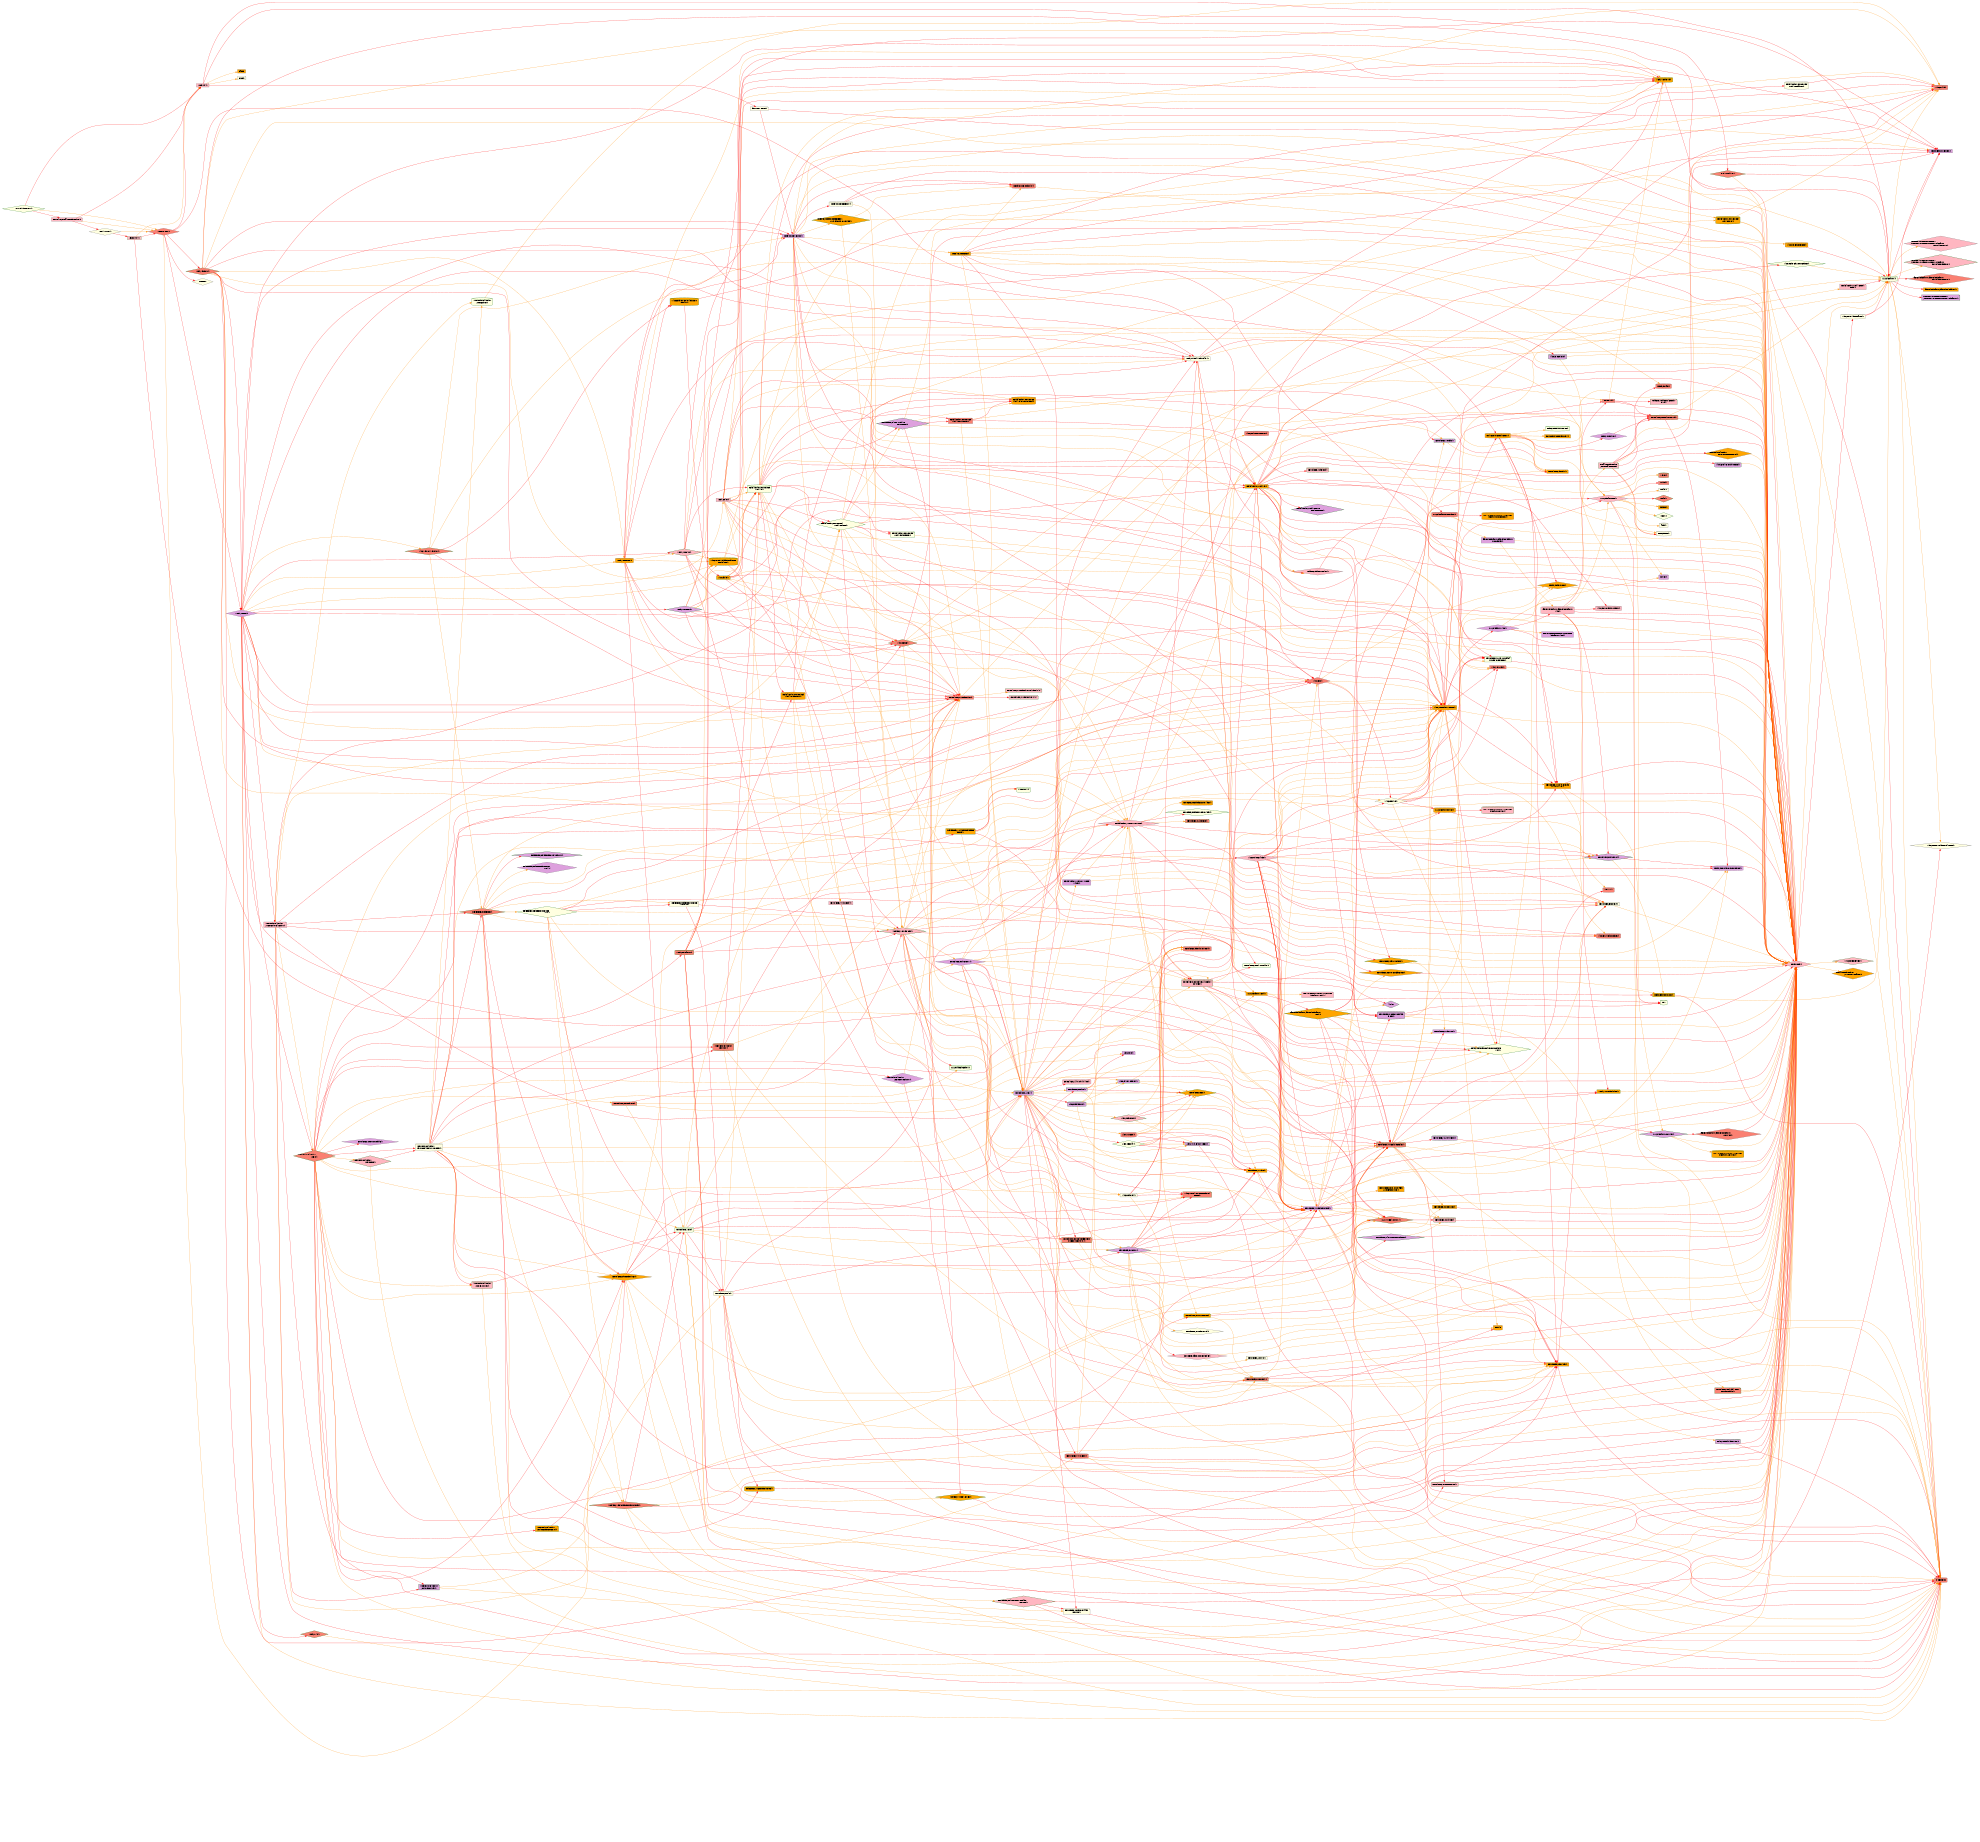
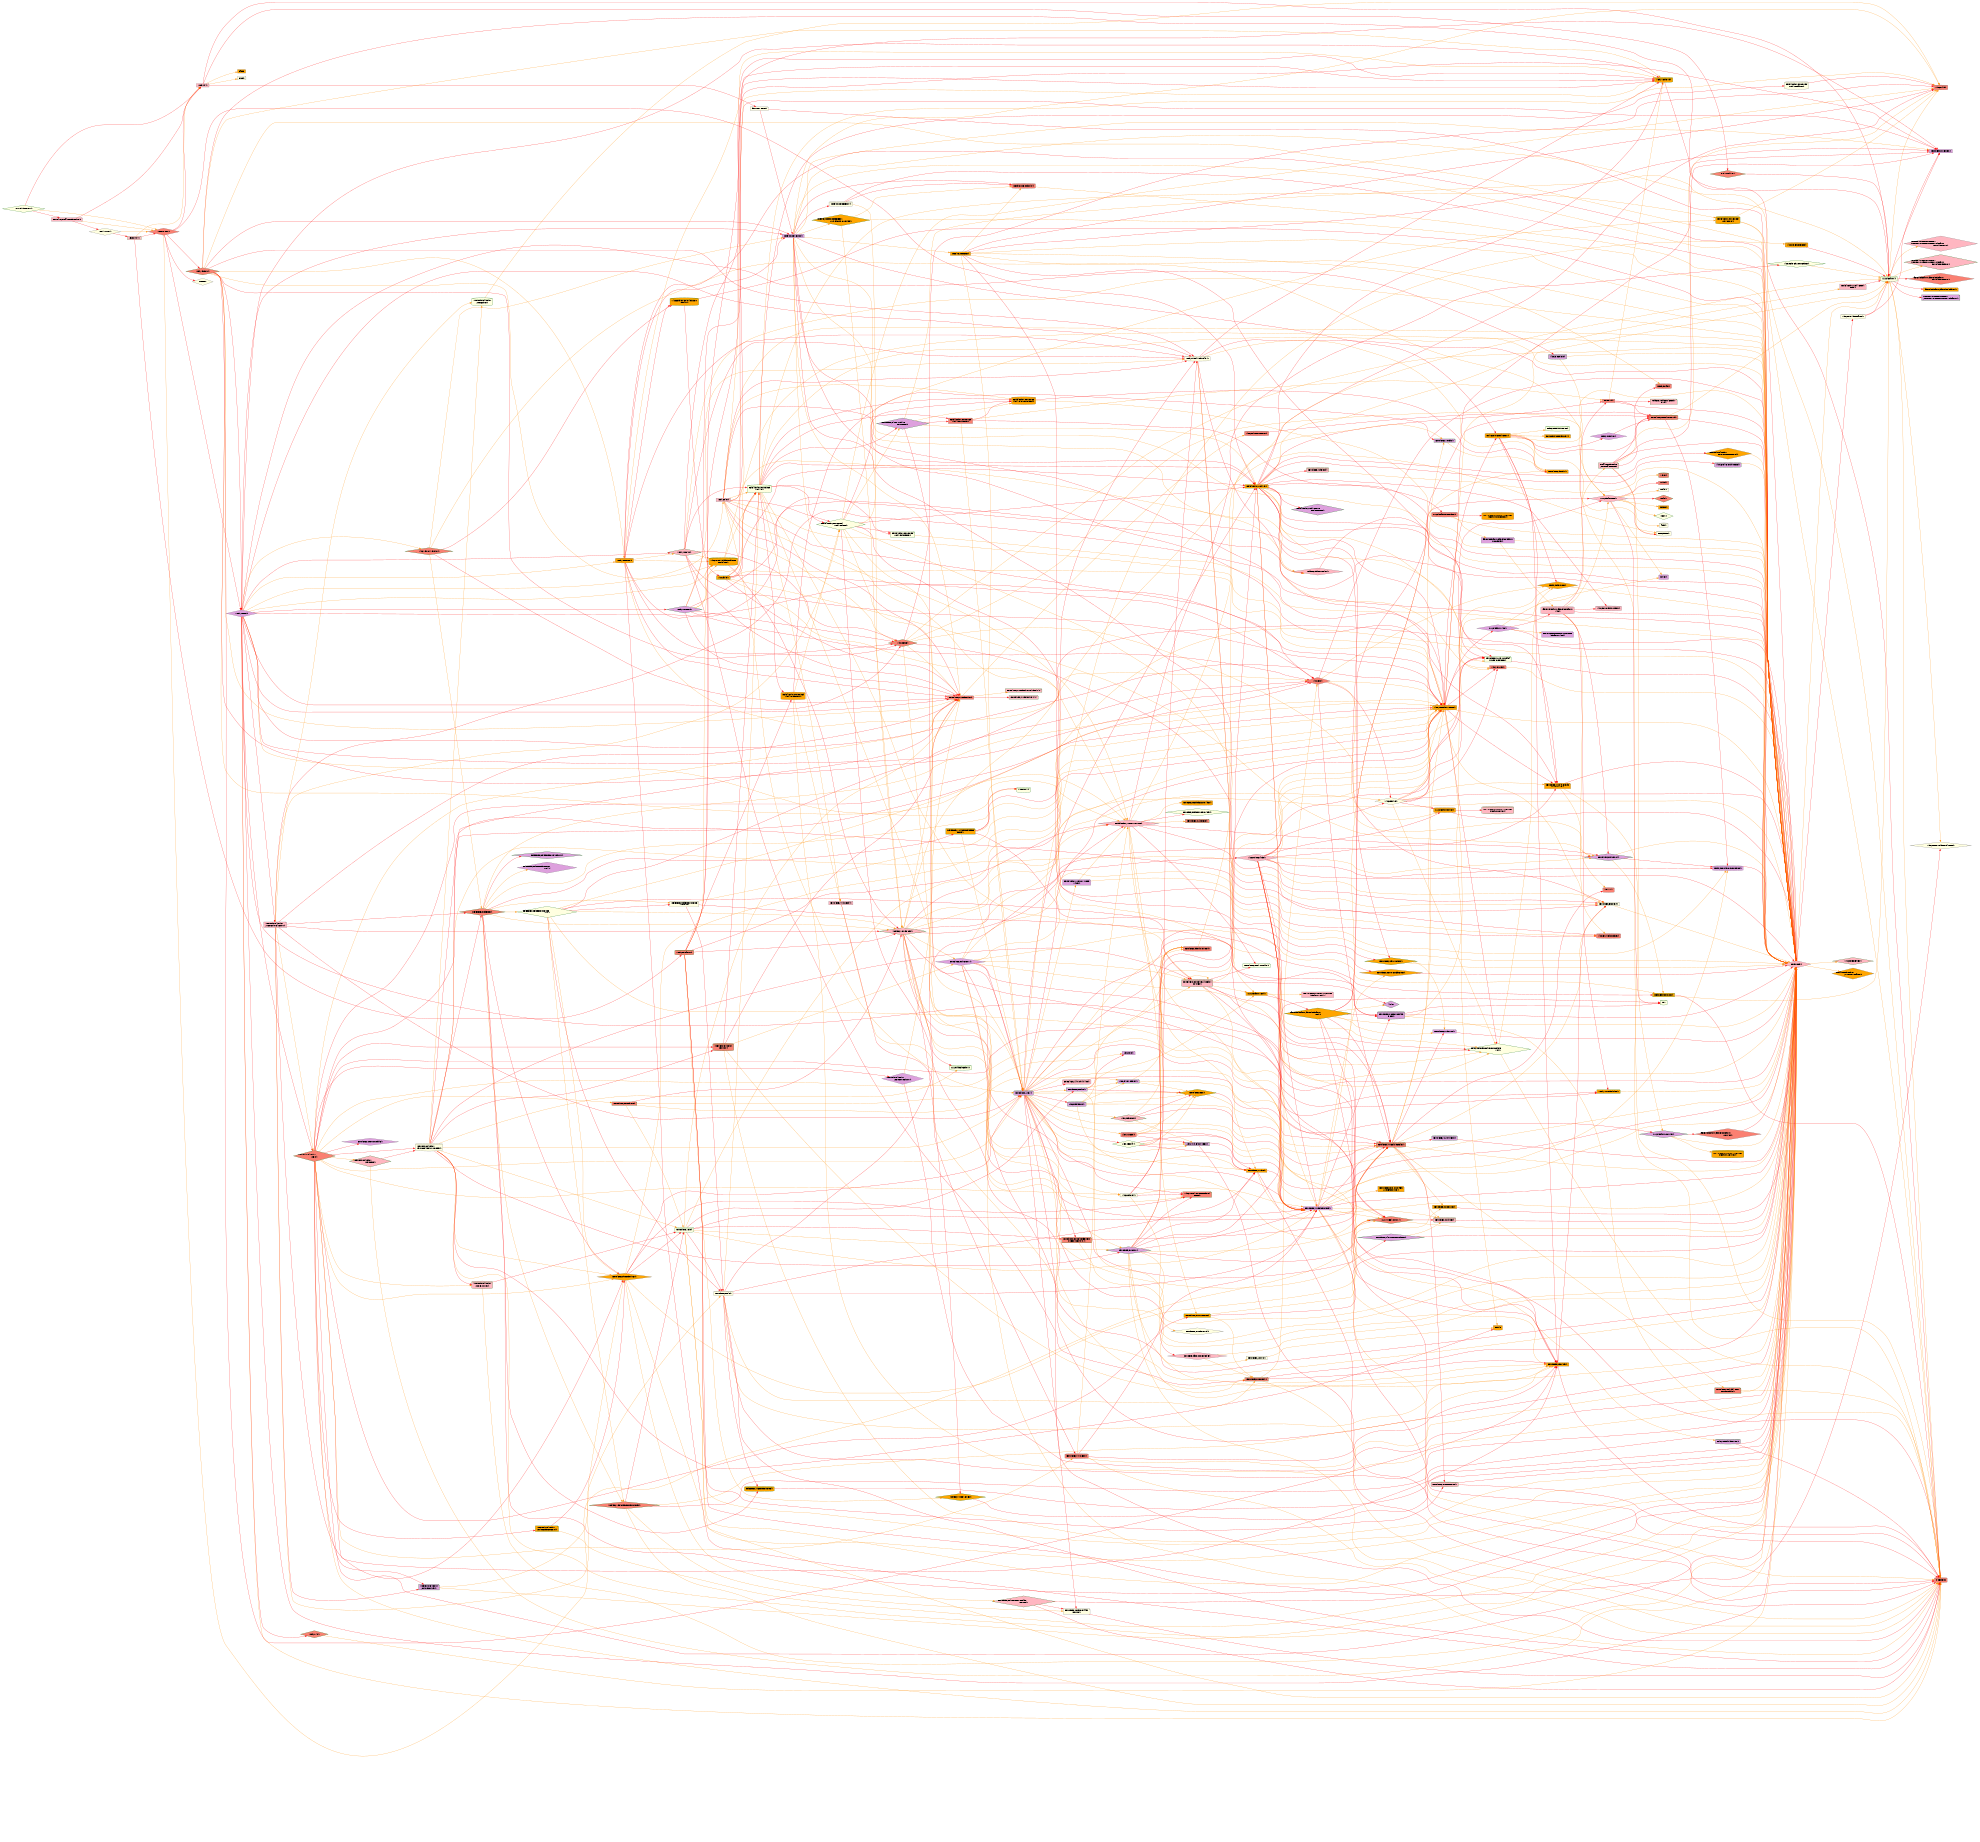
(1781, 562) -> (1168, 1544)
